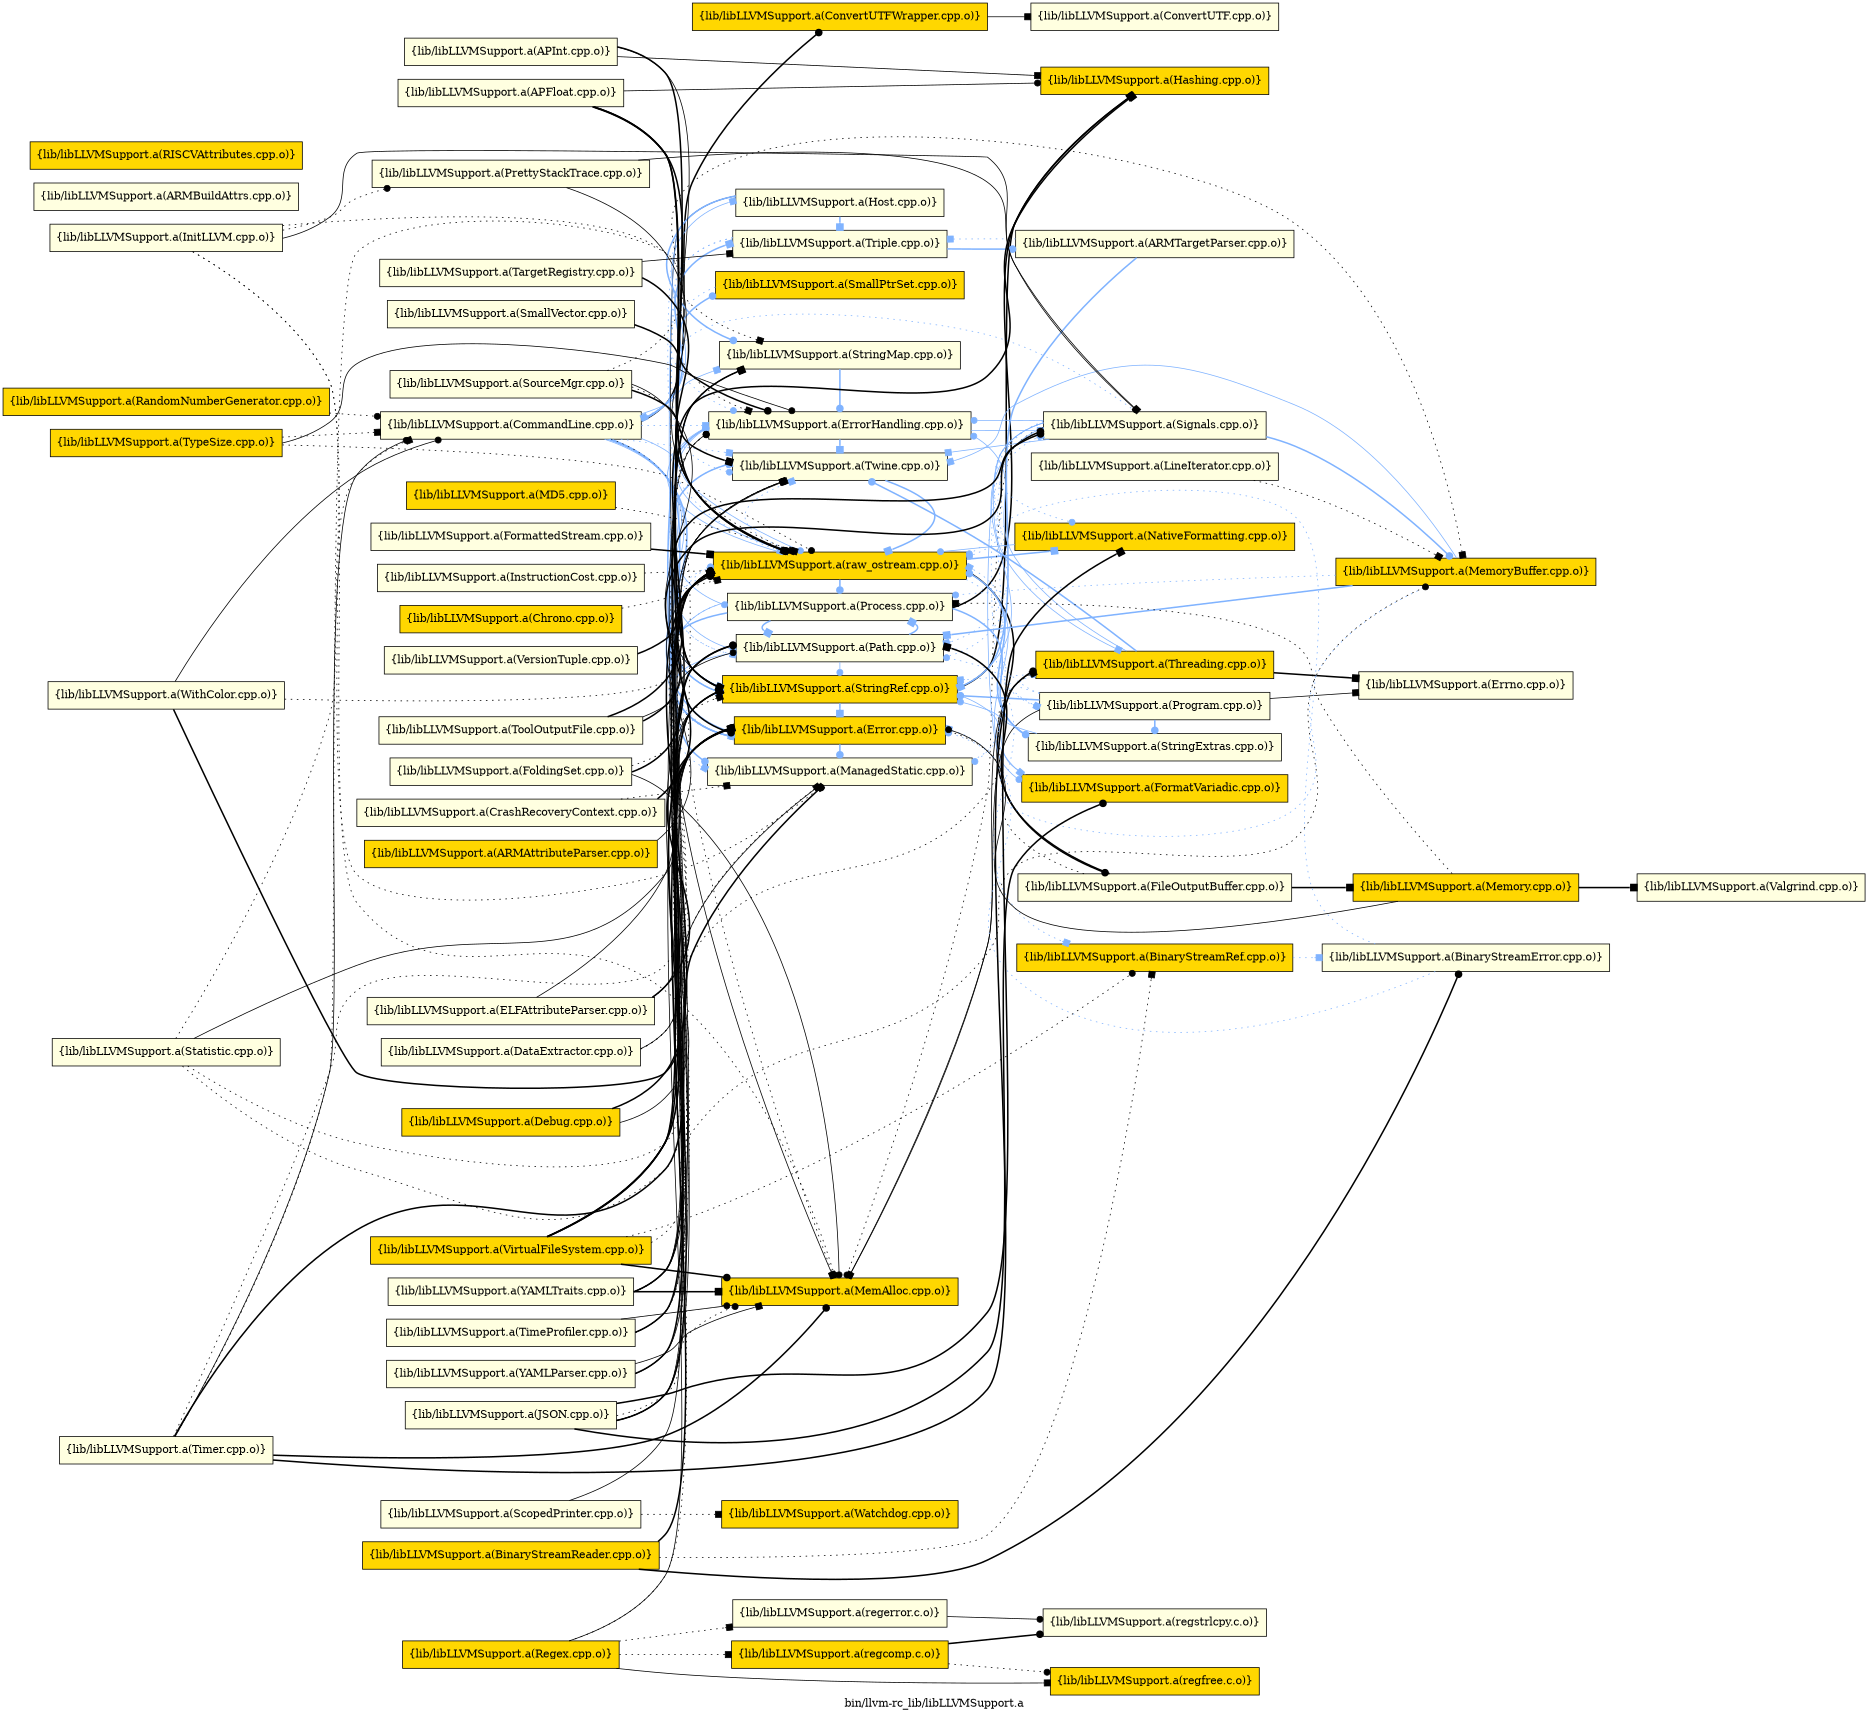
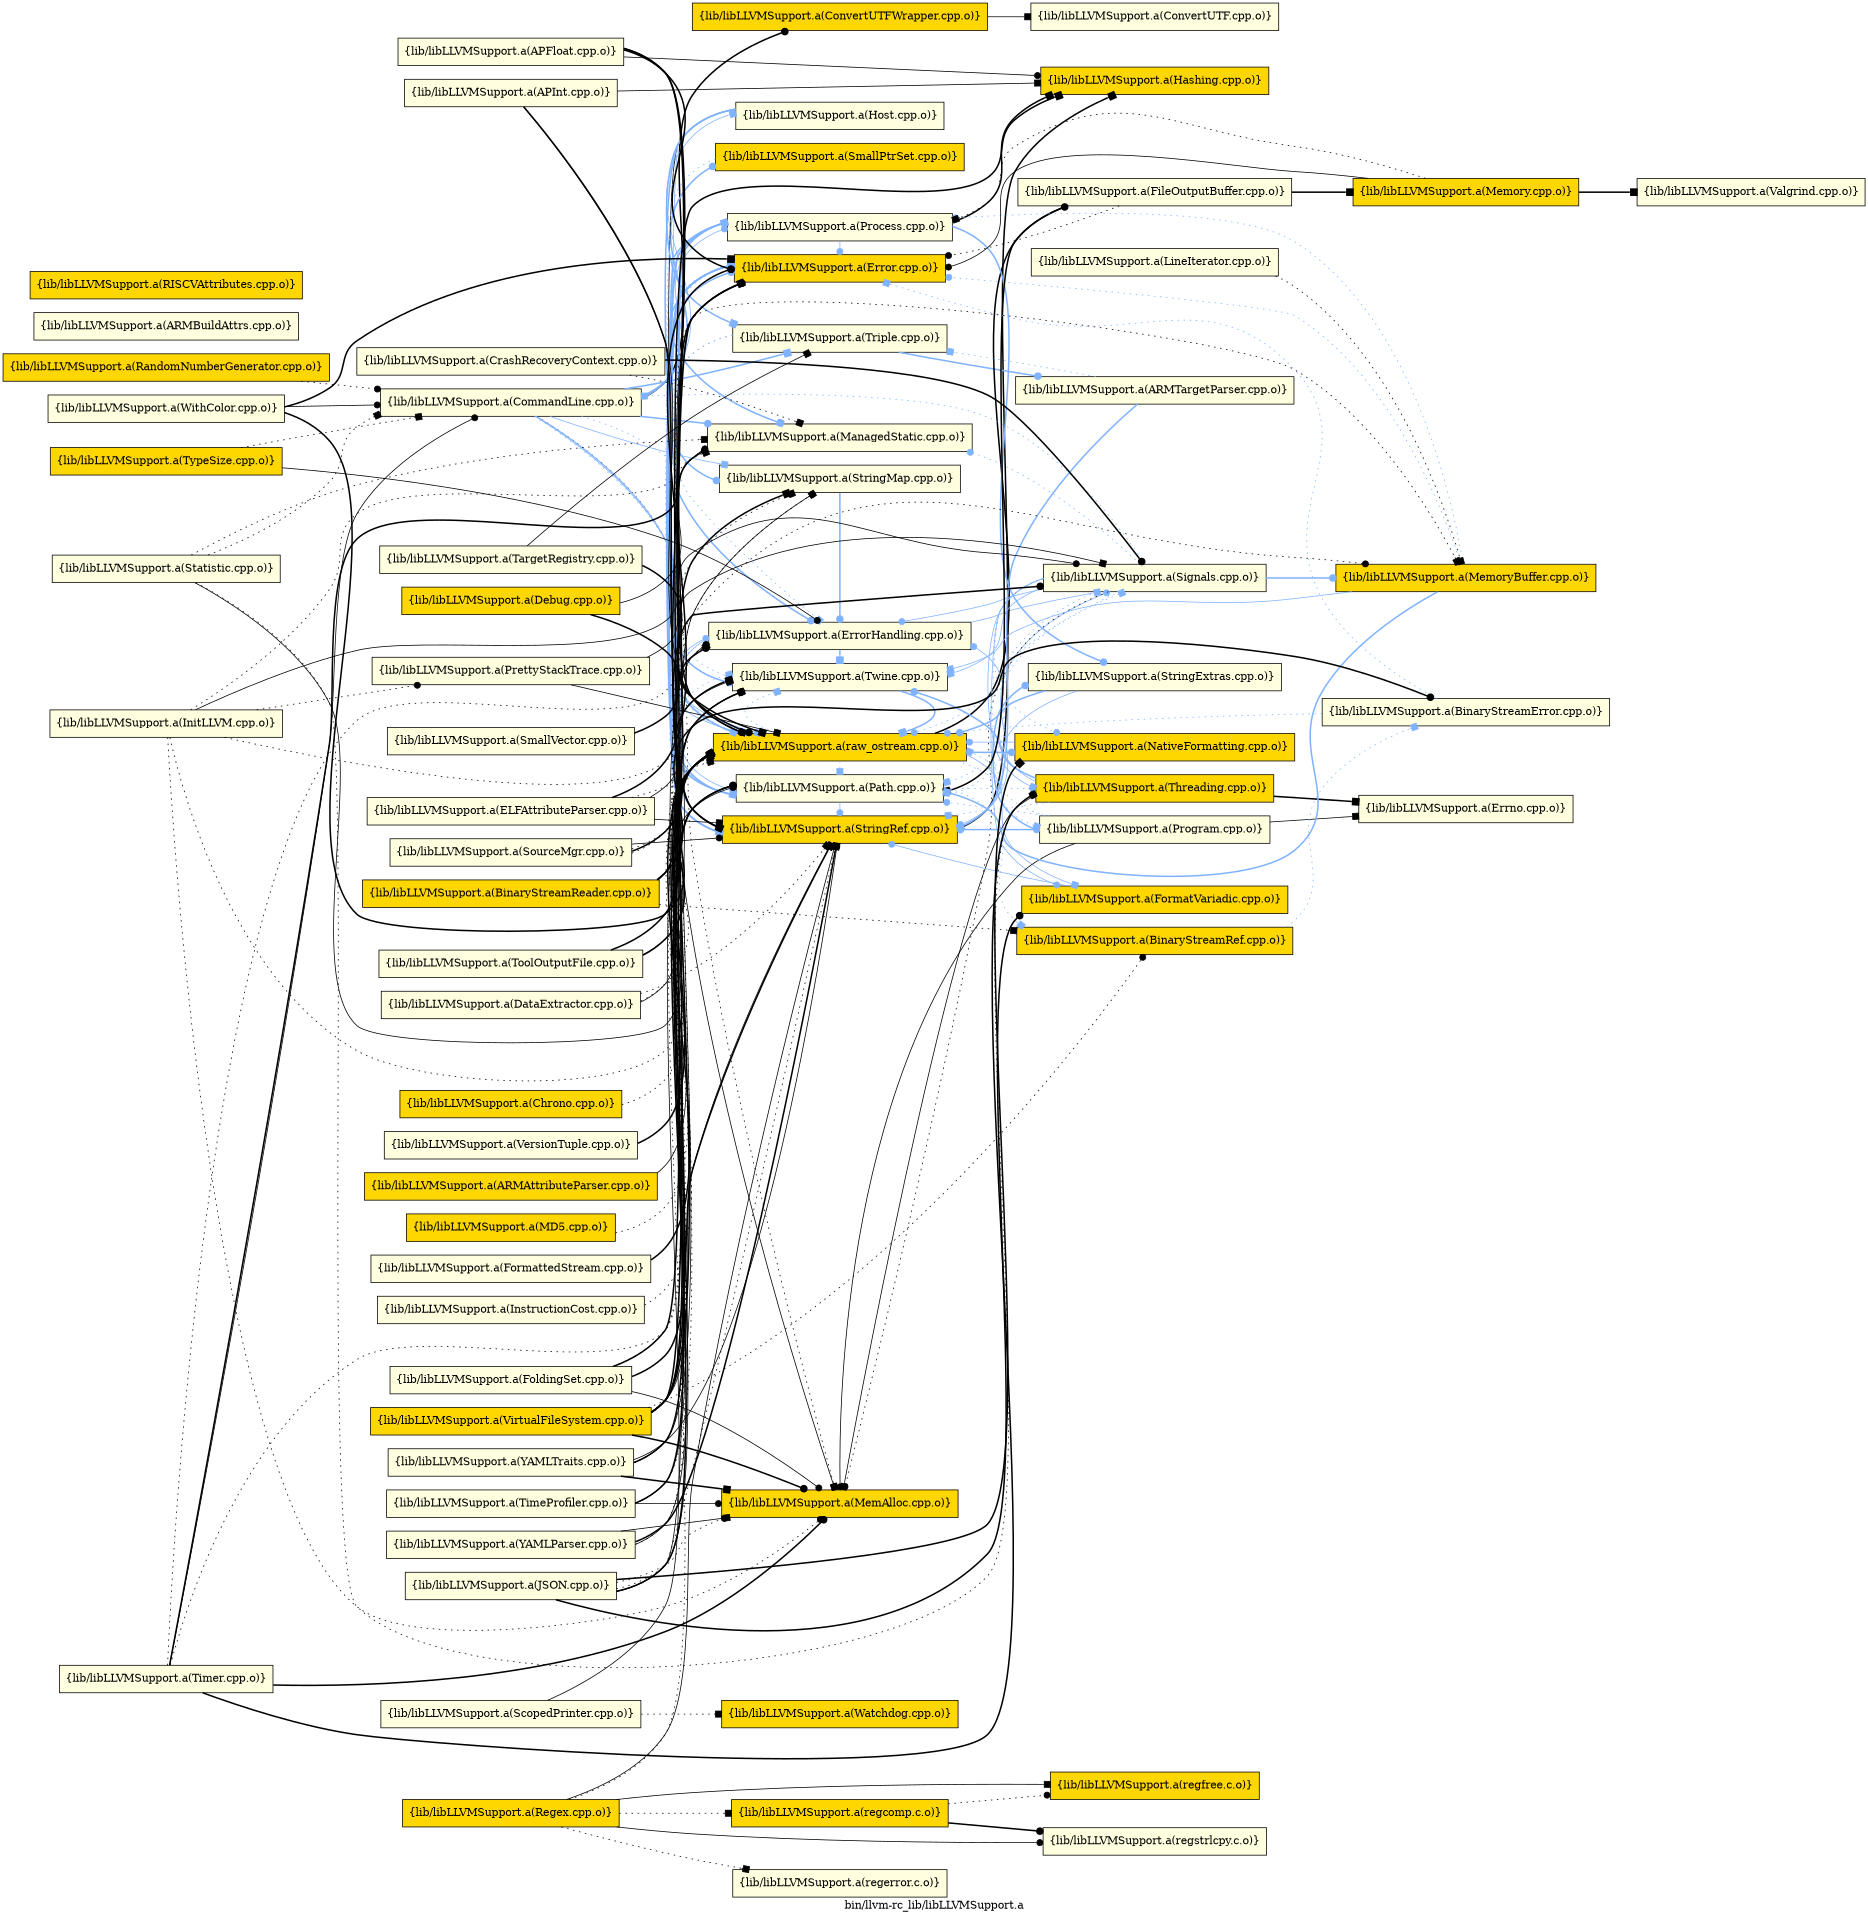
(555, 459) -> (479, 1079)
(1021, 554) -> (984, 752)
(1001, 555) -> (1001, 697)
(670, 656) -> (666, 502)
(536, 699) -> (345, 892)
(1001, 718) -> (986, 788)
(677, 736) -> (711, 1113)
none -> (680, 1044)
(992, 1618) -> (826, 1840)
